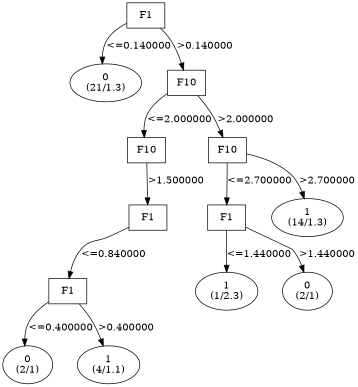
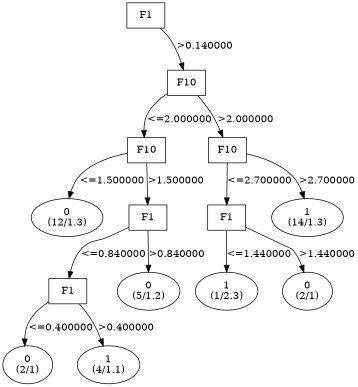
(106, 83) -> none
none -> (67, 218)
none -> (149, 291)
